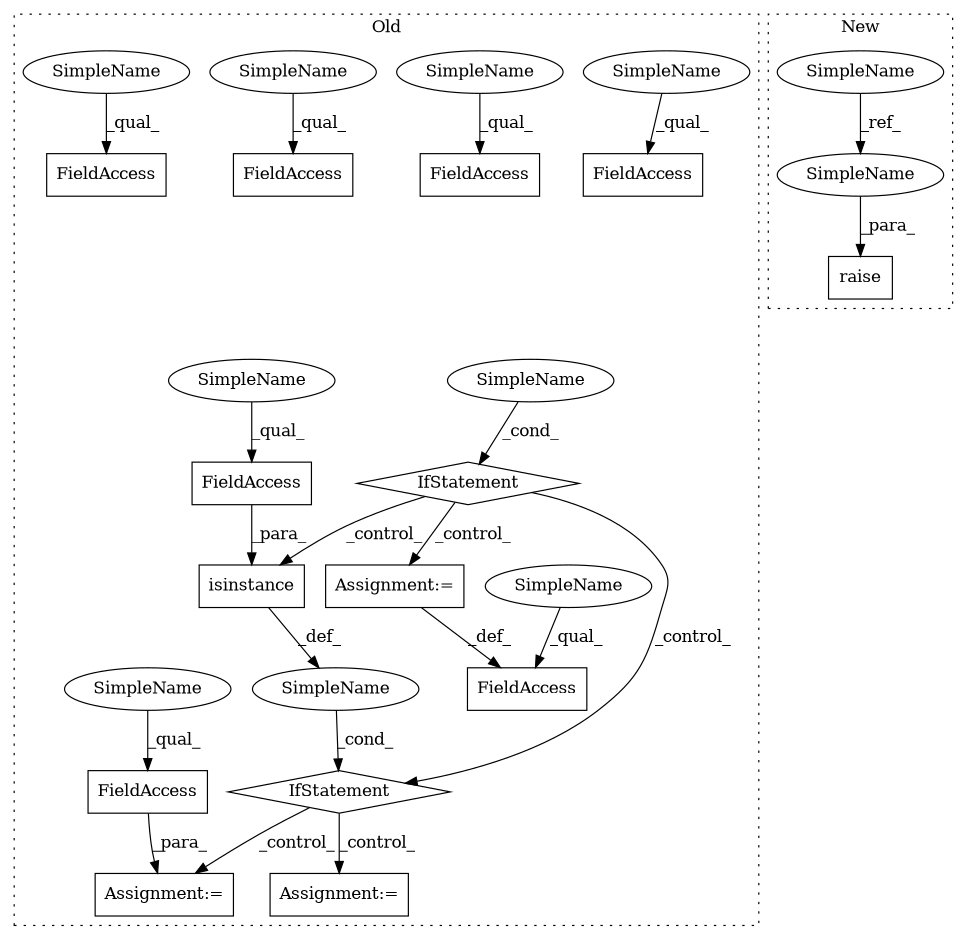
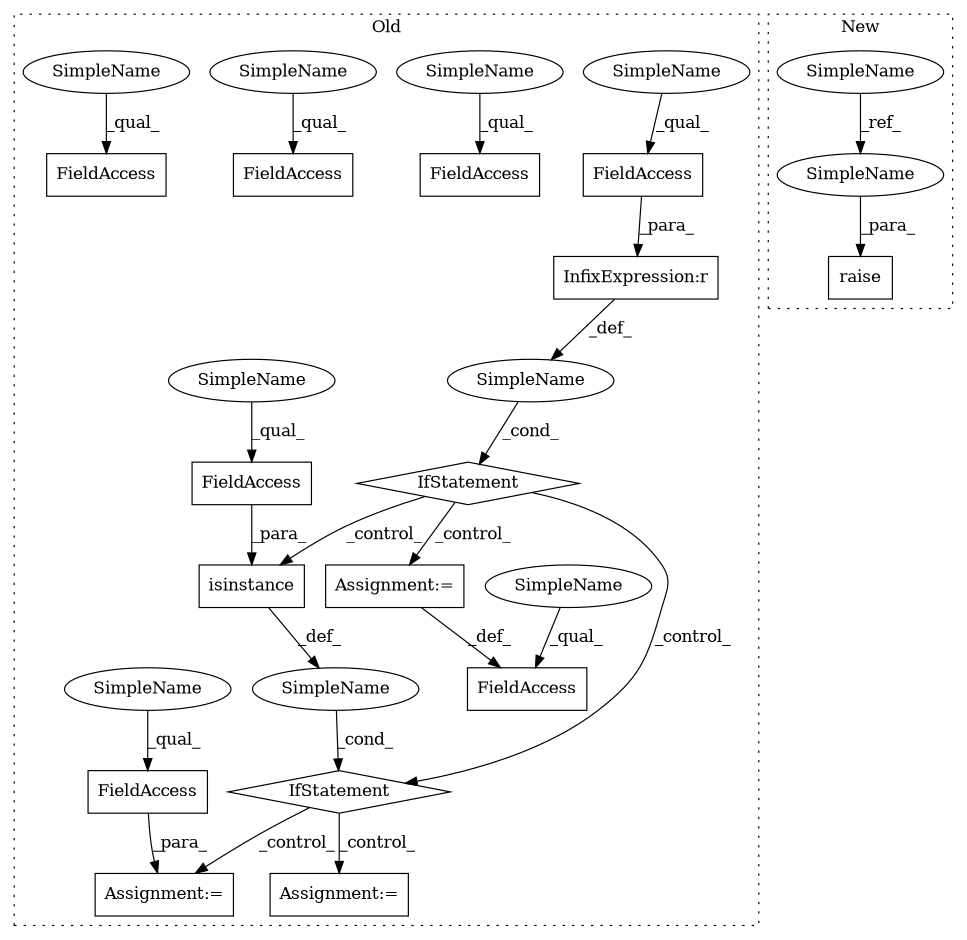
none -> (636, 278)
